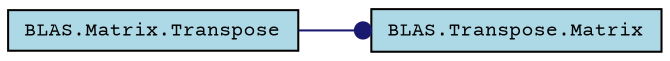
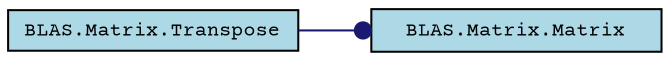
(516, 30) -> (516, 30)
